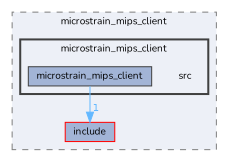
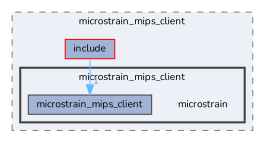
(185, 76) -> (203, 105)
(90, 100) -> (90, 74)
